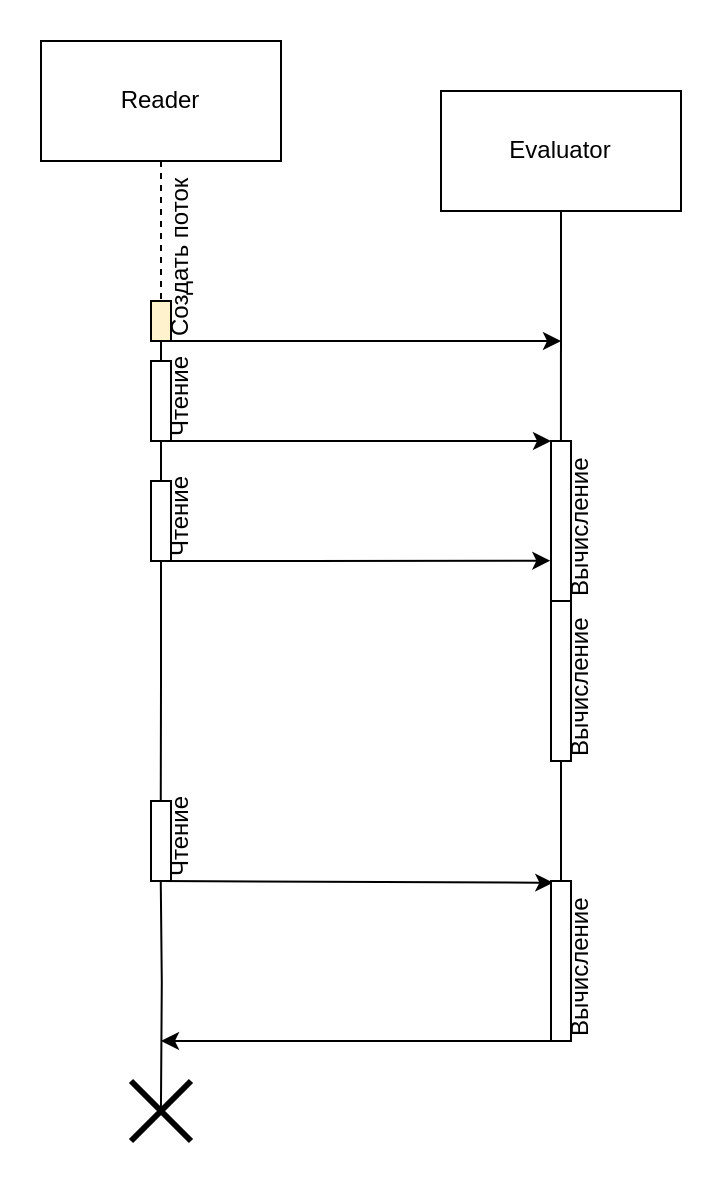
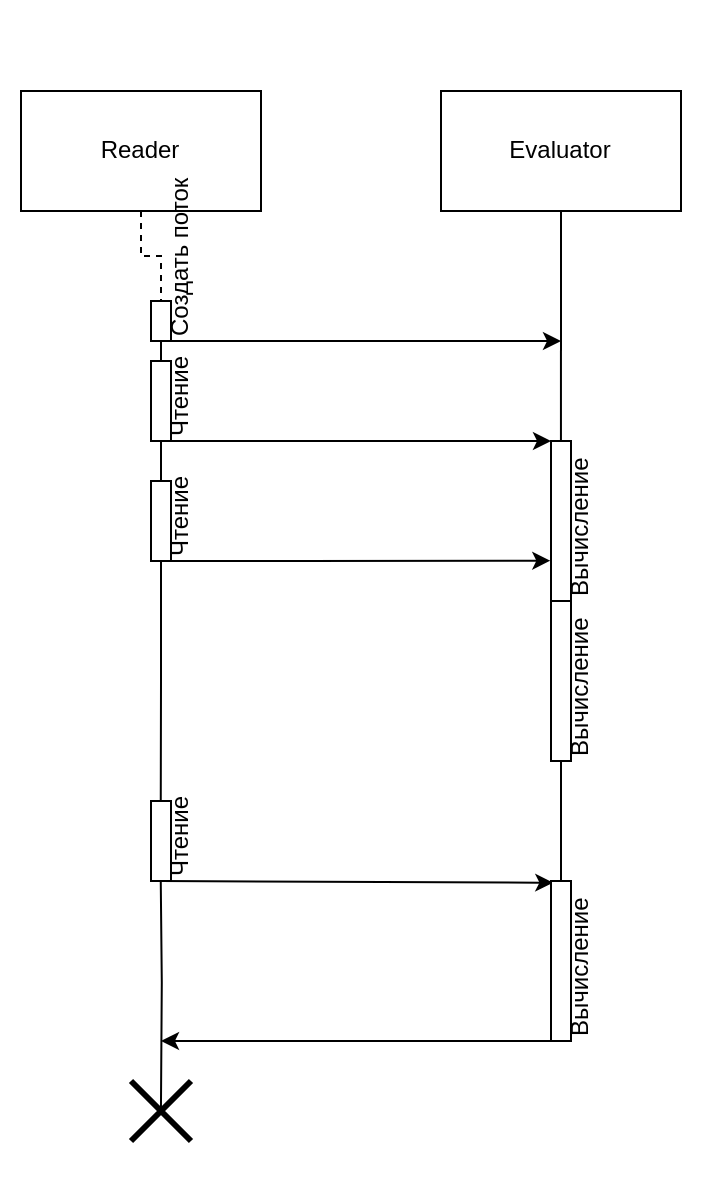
(161, 101) -> (141, 151)
(161, 321) -> (161, 321)
